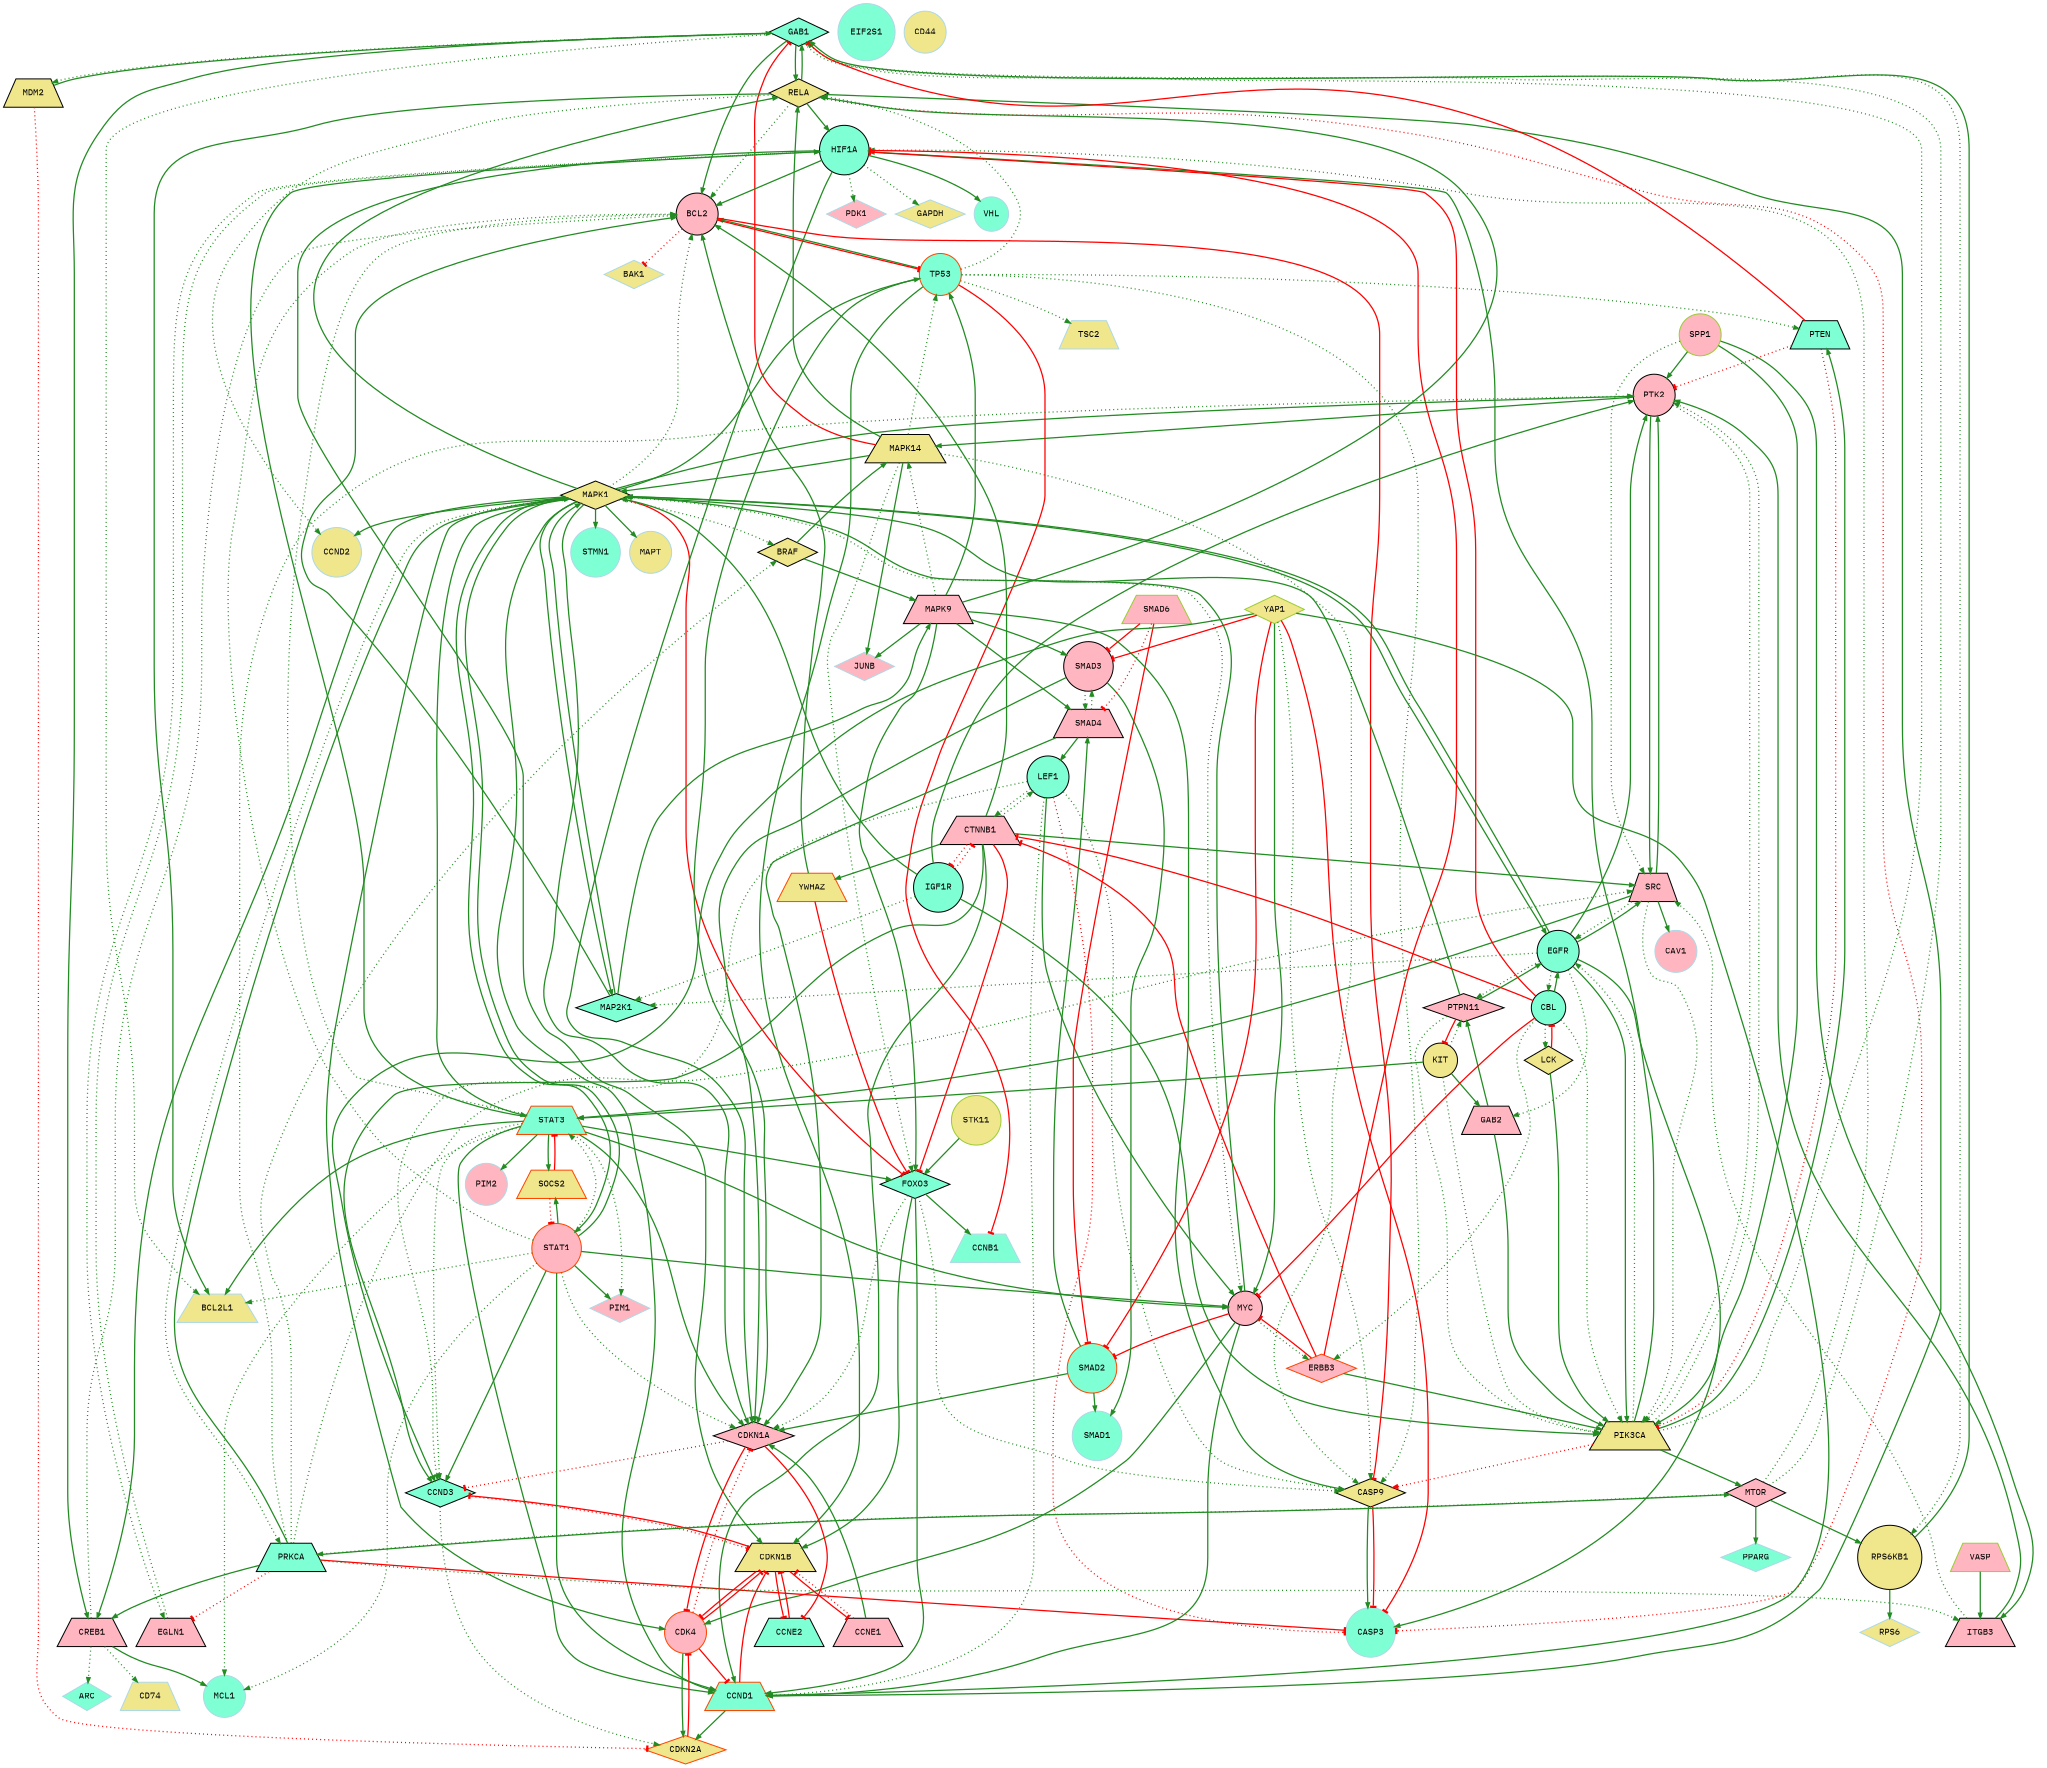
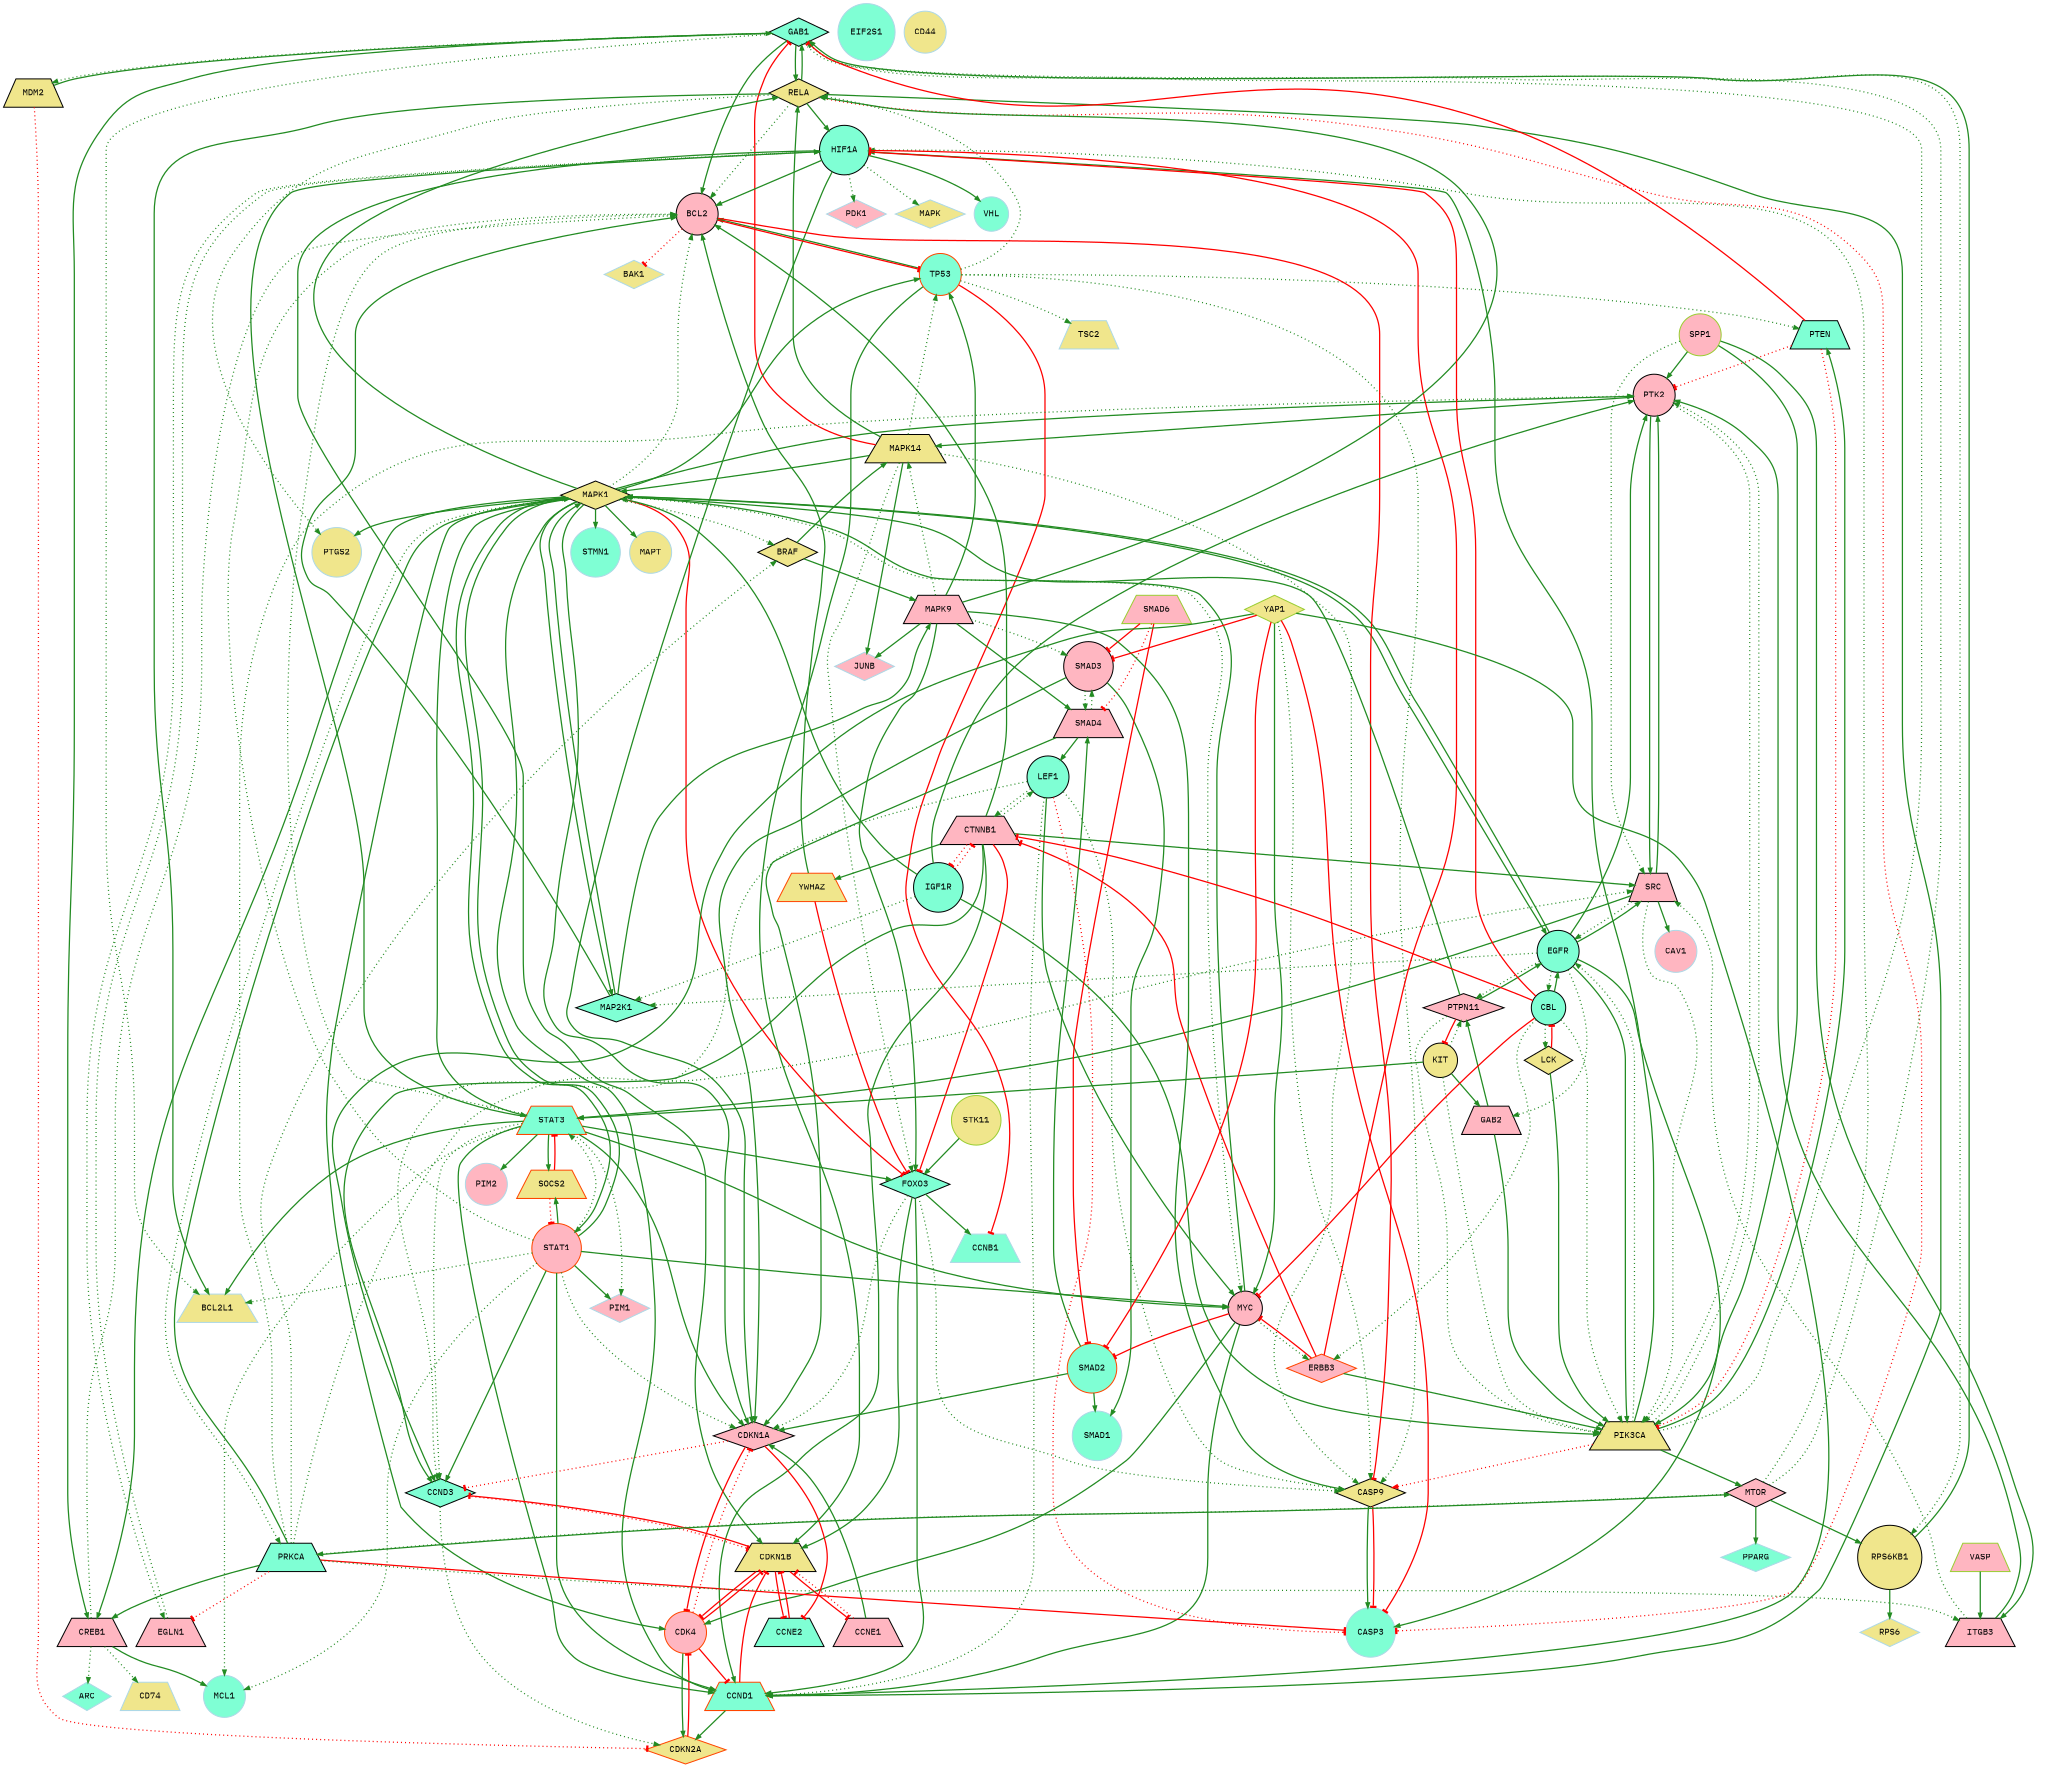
(930, 214) -> (930, 214)
(337, 552) -> (337, 552)
(1017, 635) -> (1017, 635)
(700, 815) -> none
